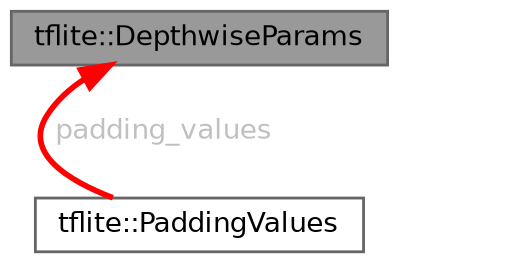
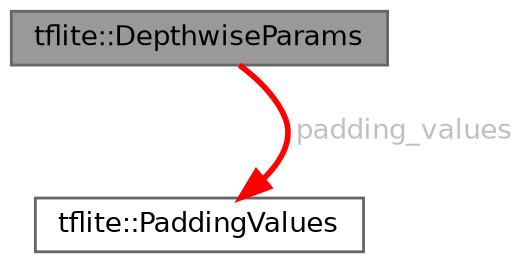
(43, 148) -> (285, 117)
